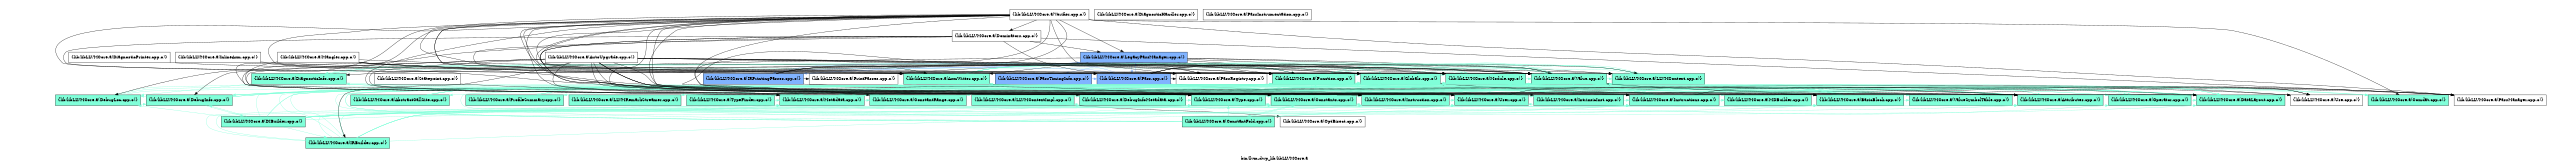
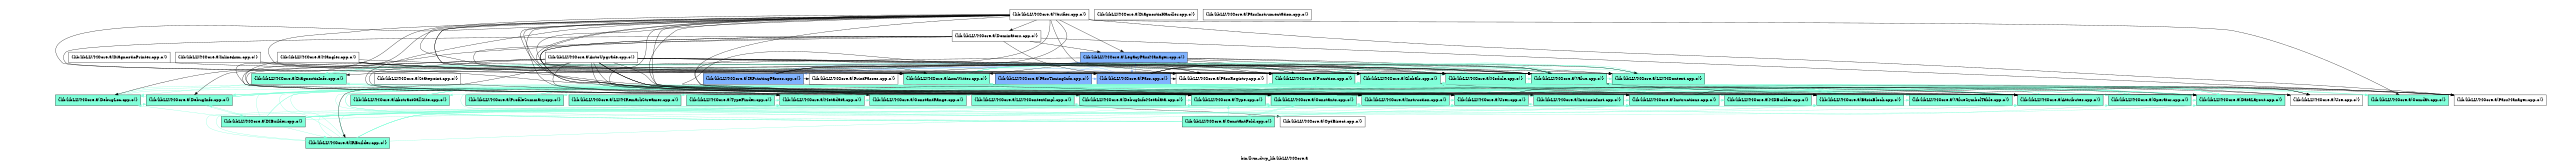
(1593, 87) -> (1690, 85)
